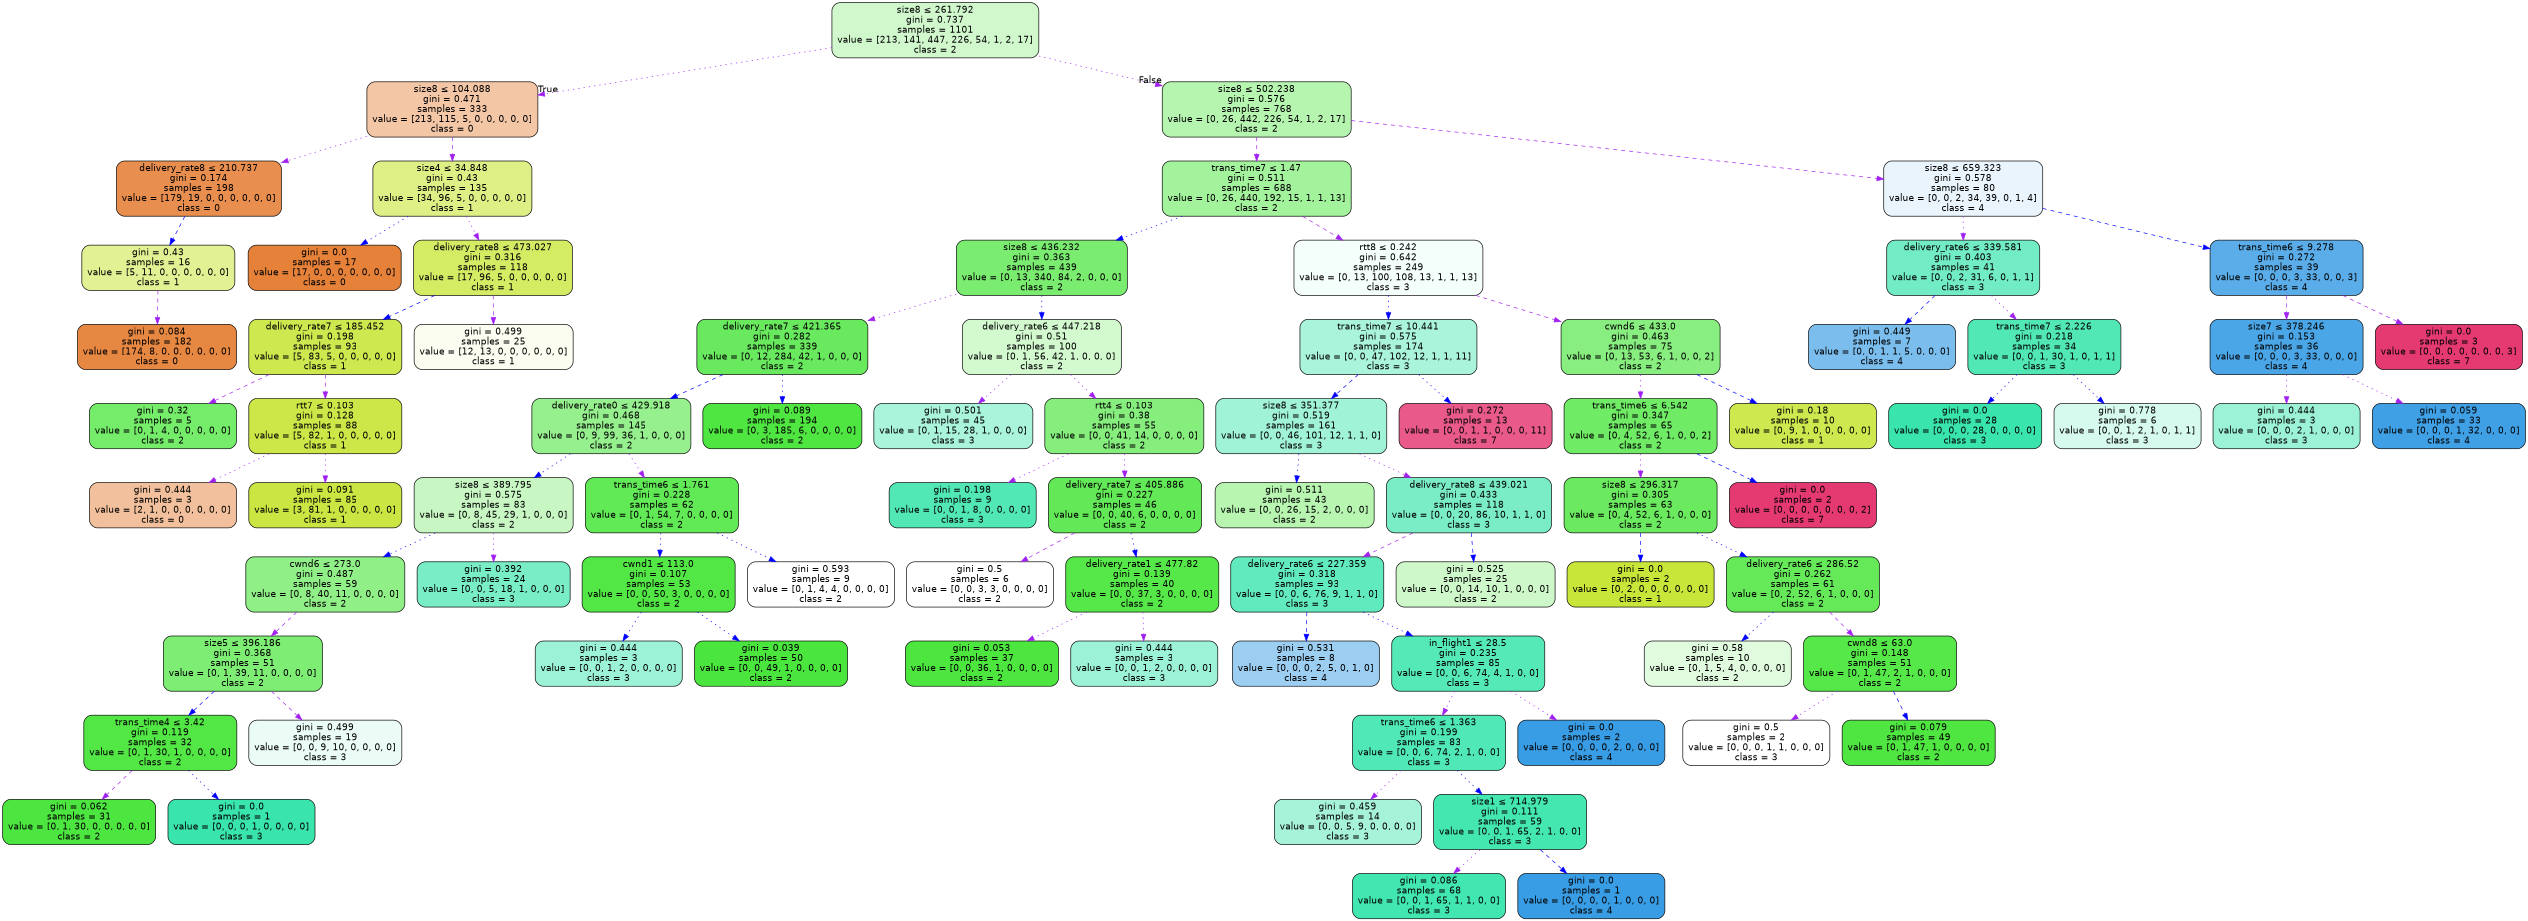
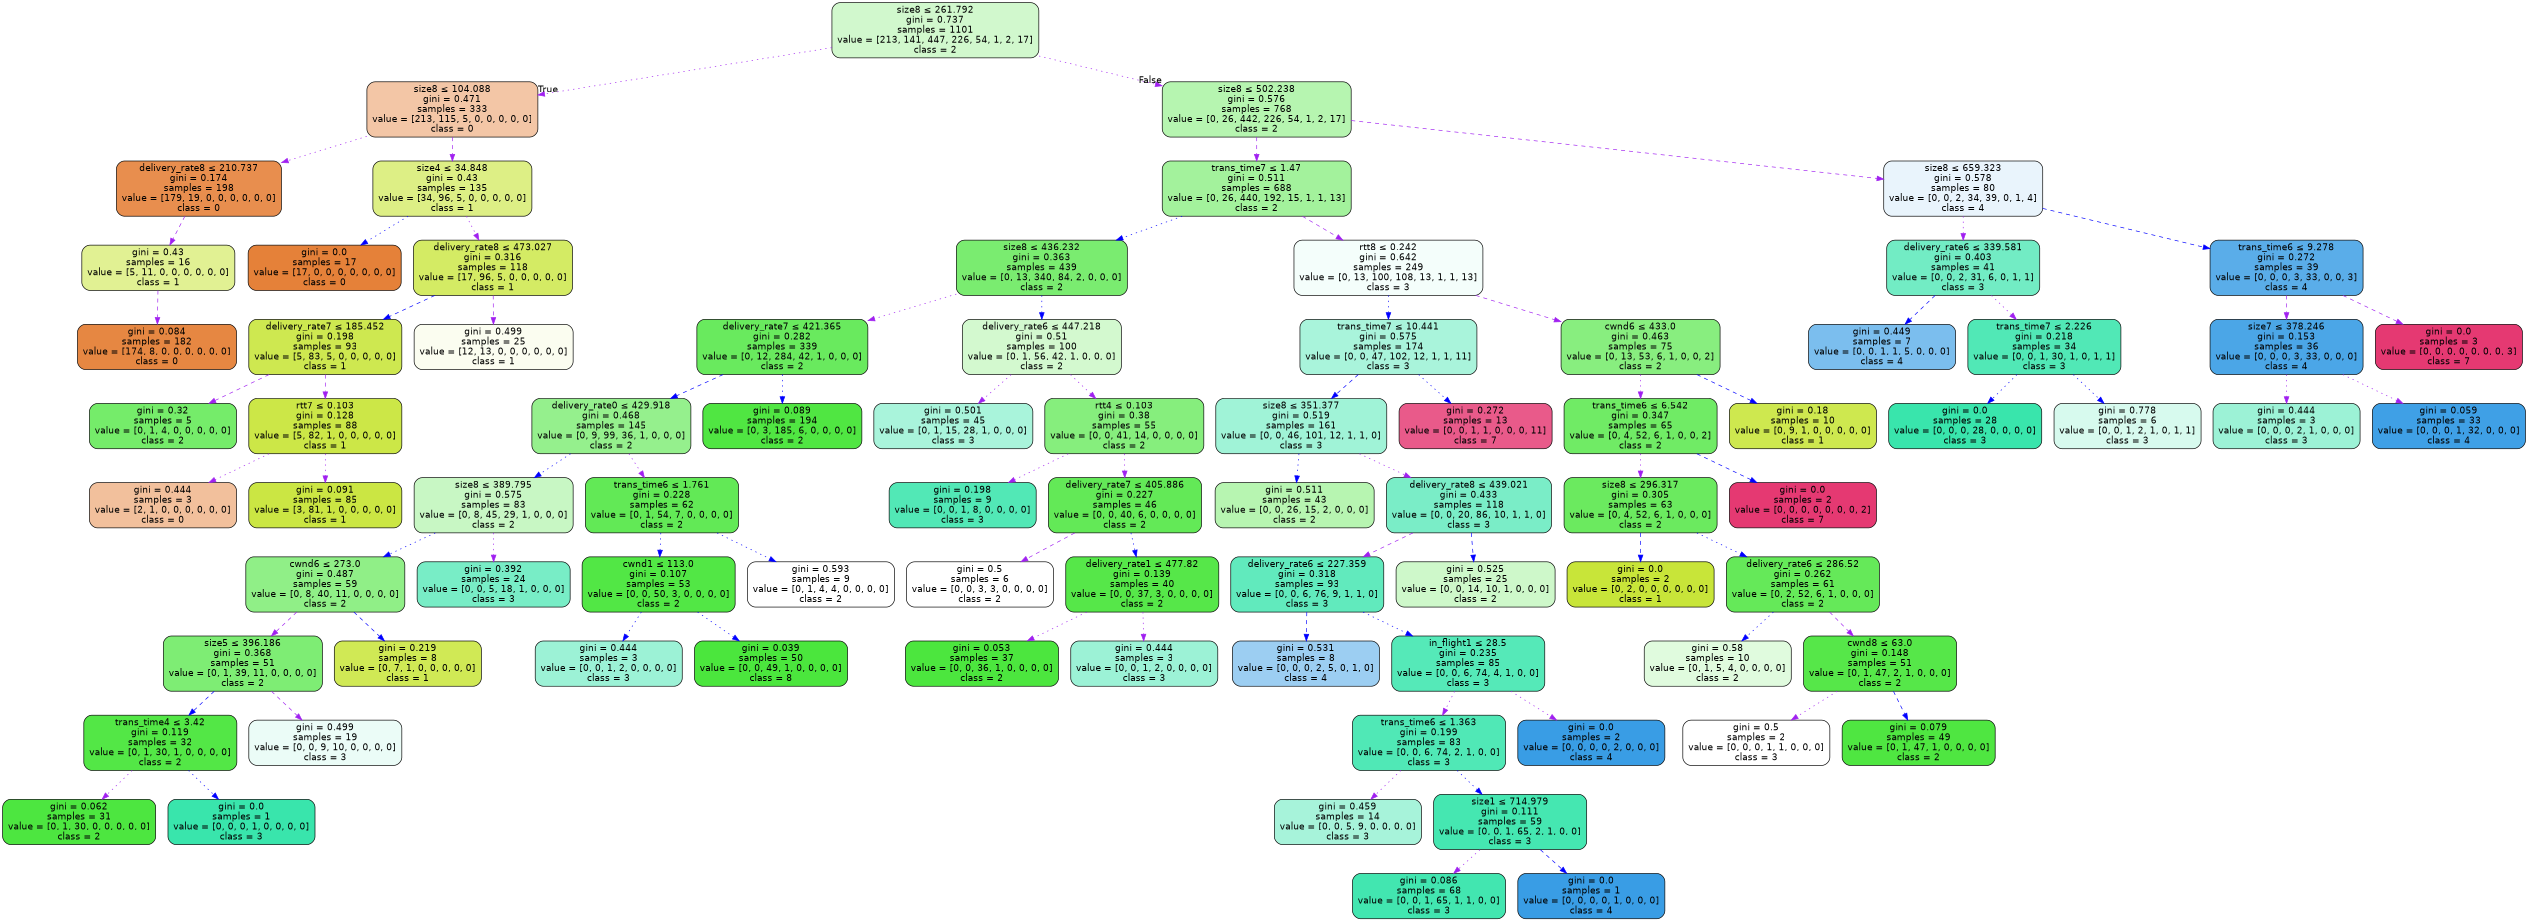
(179, 228) -> (179, 228)
none -> (408, 664)
(771, 678) -> (771, 678)
(120, 782) -> (120, 782)
